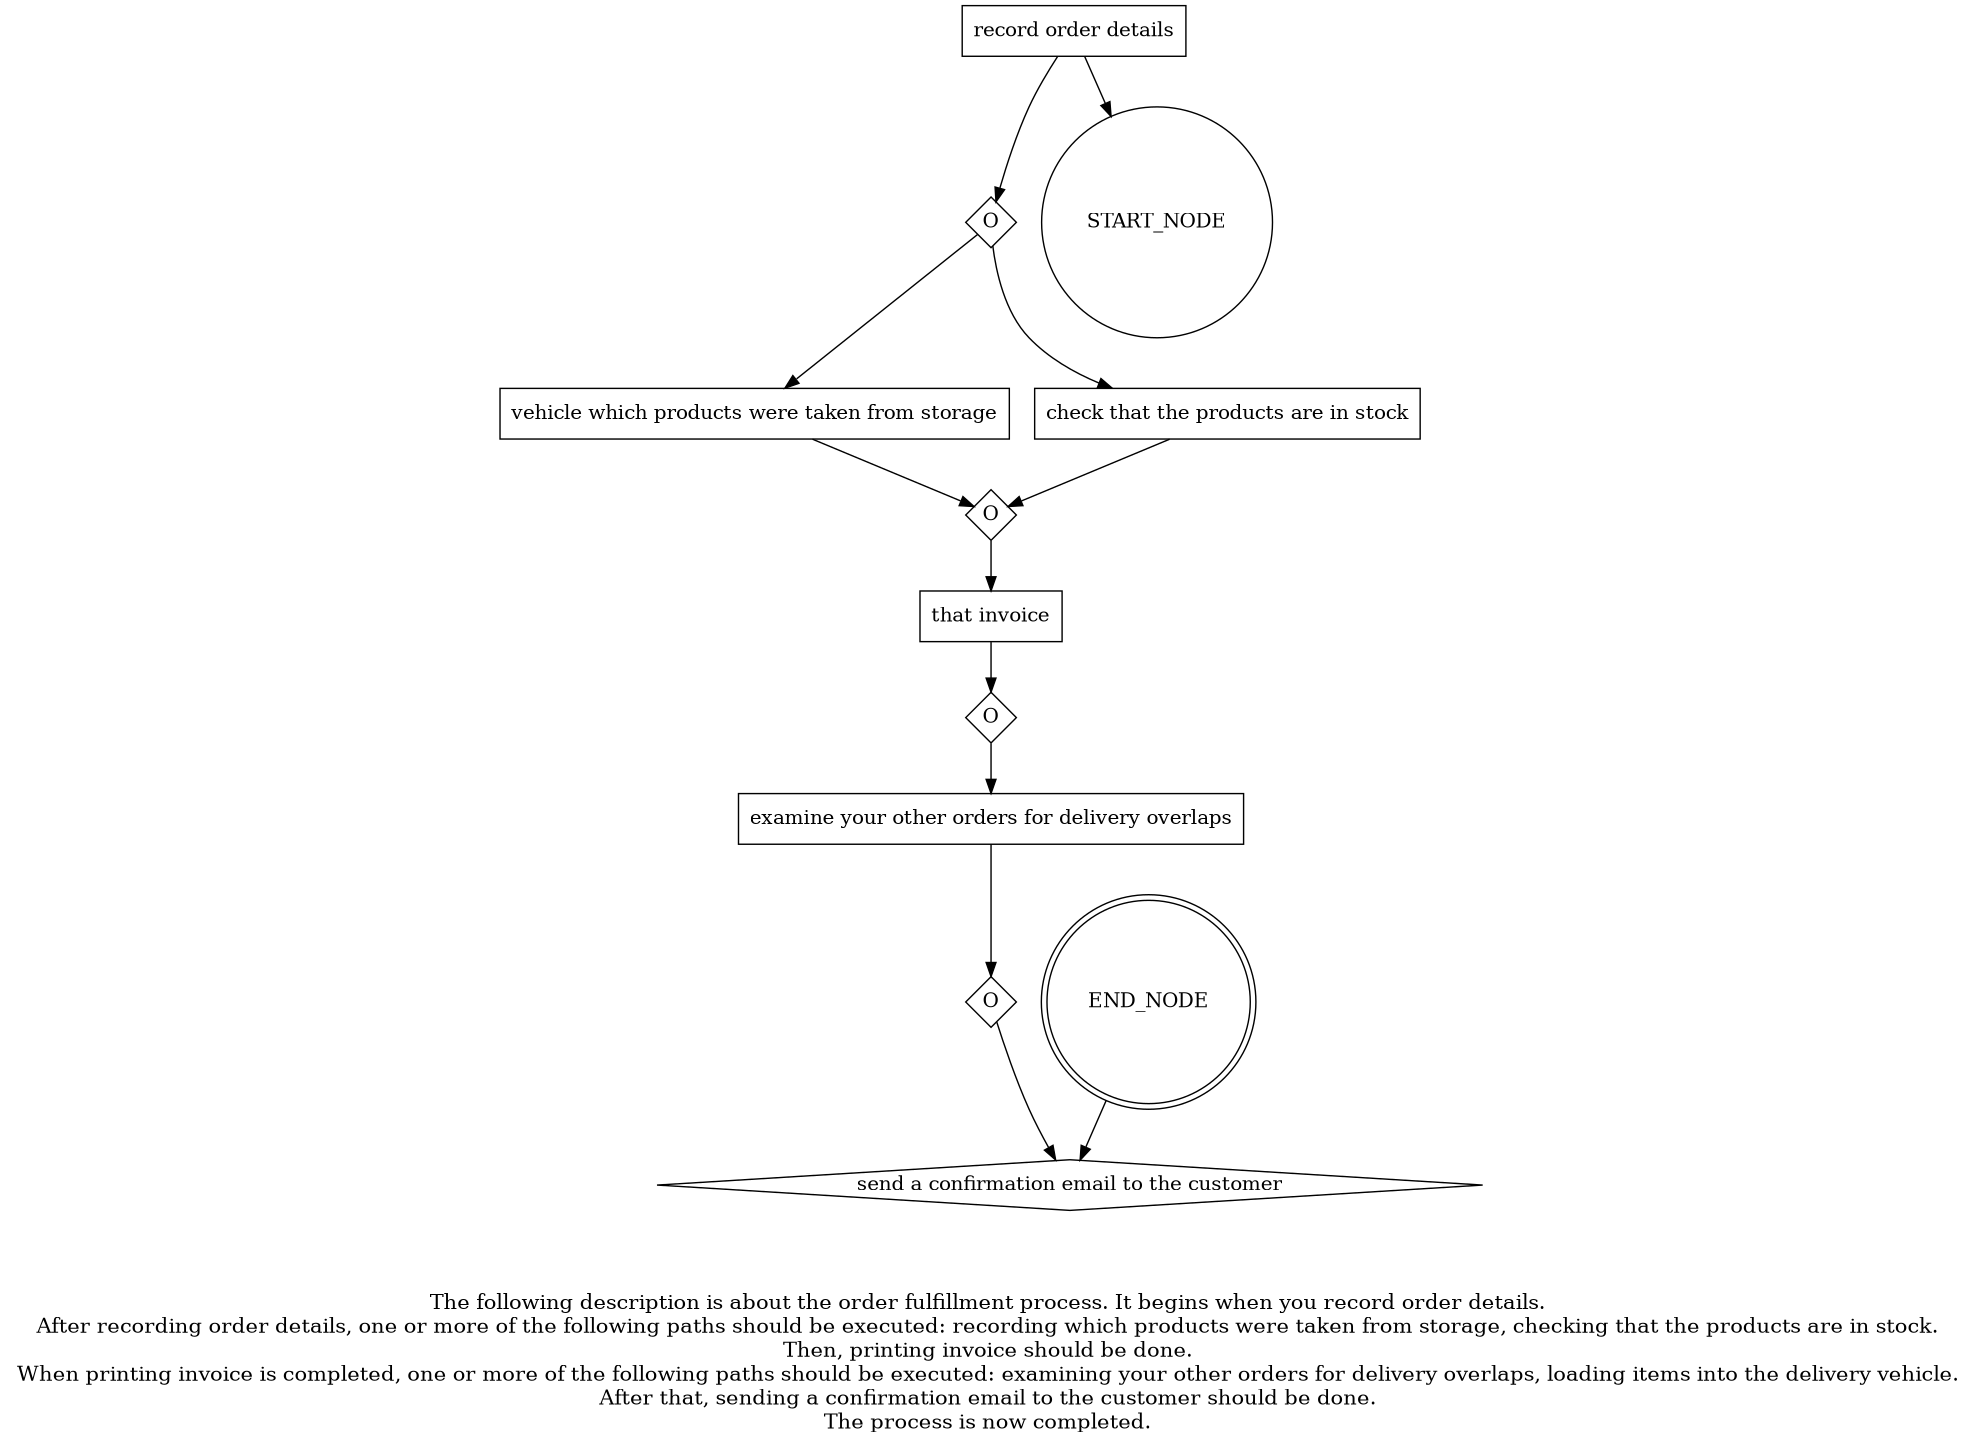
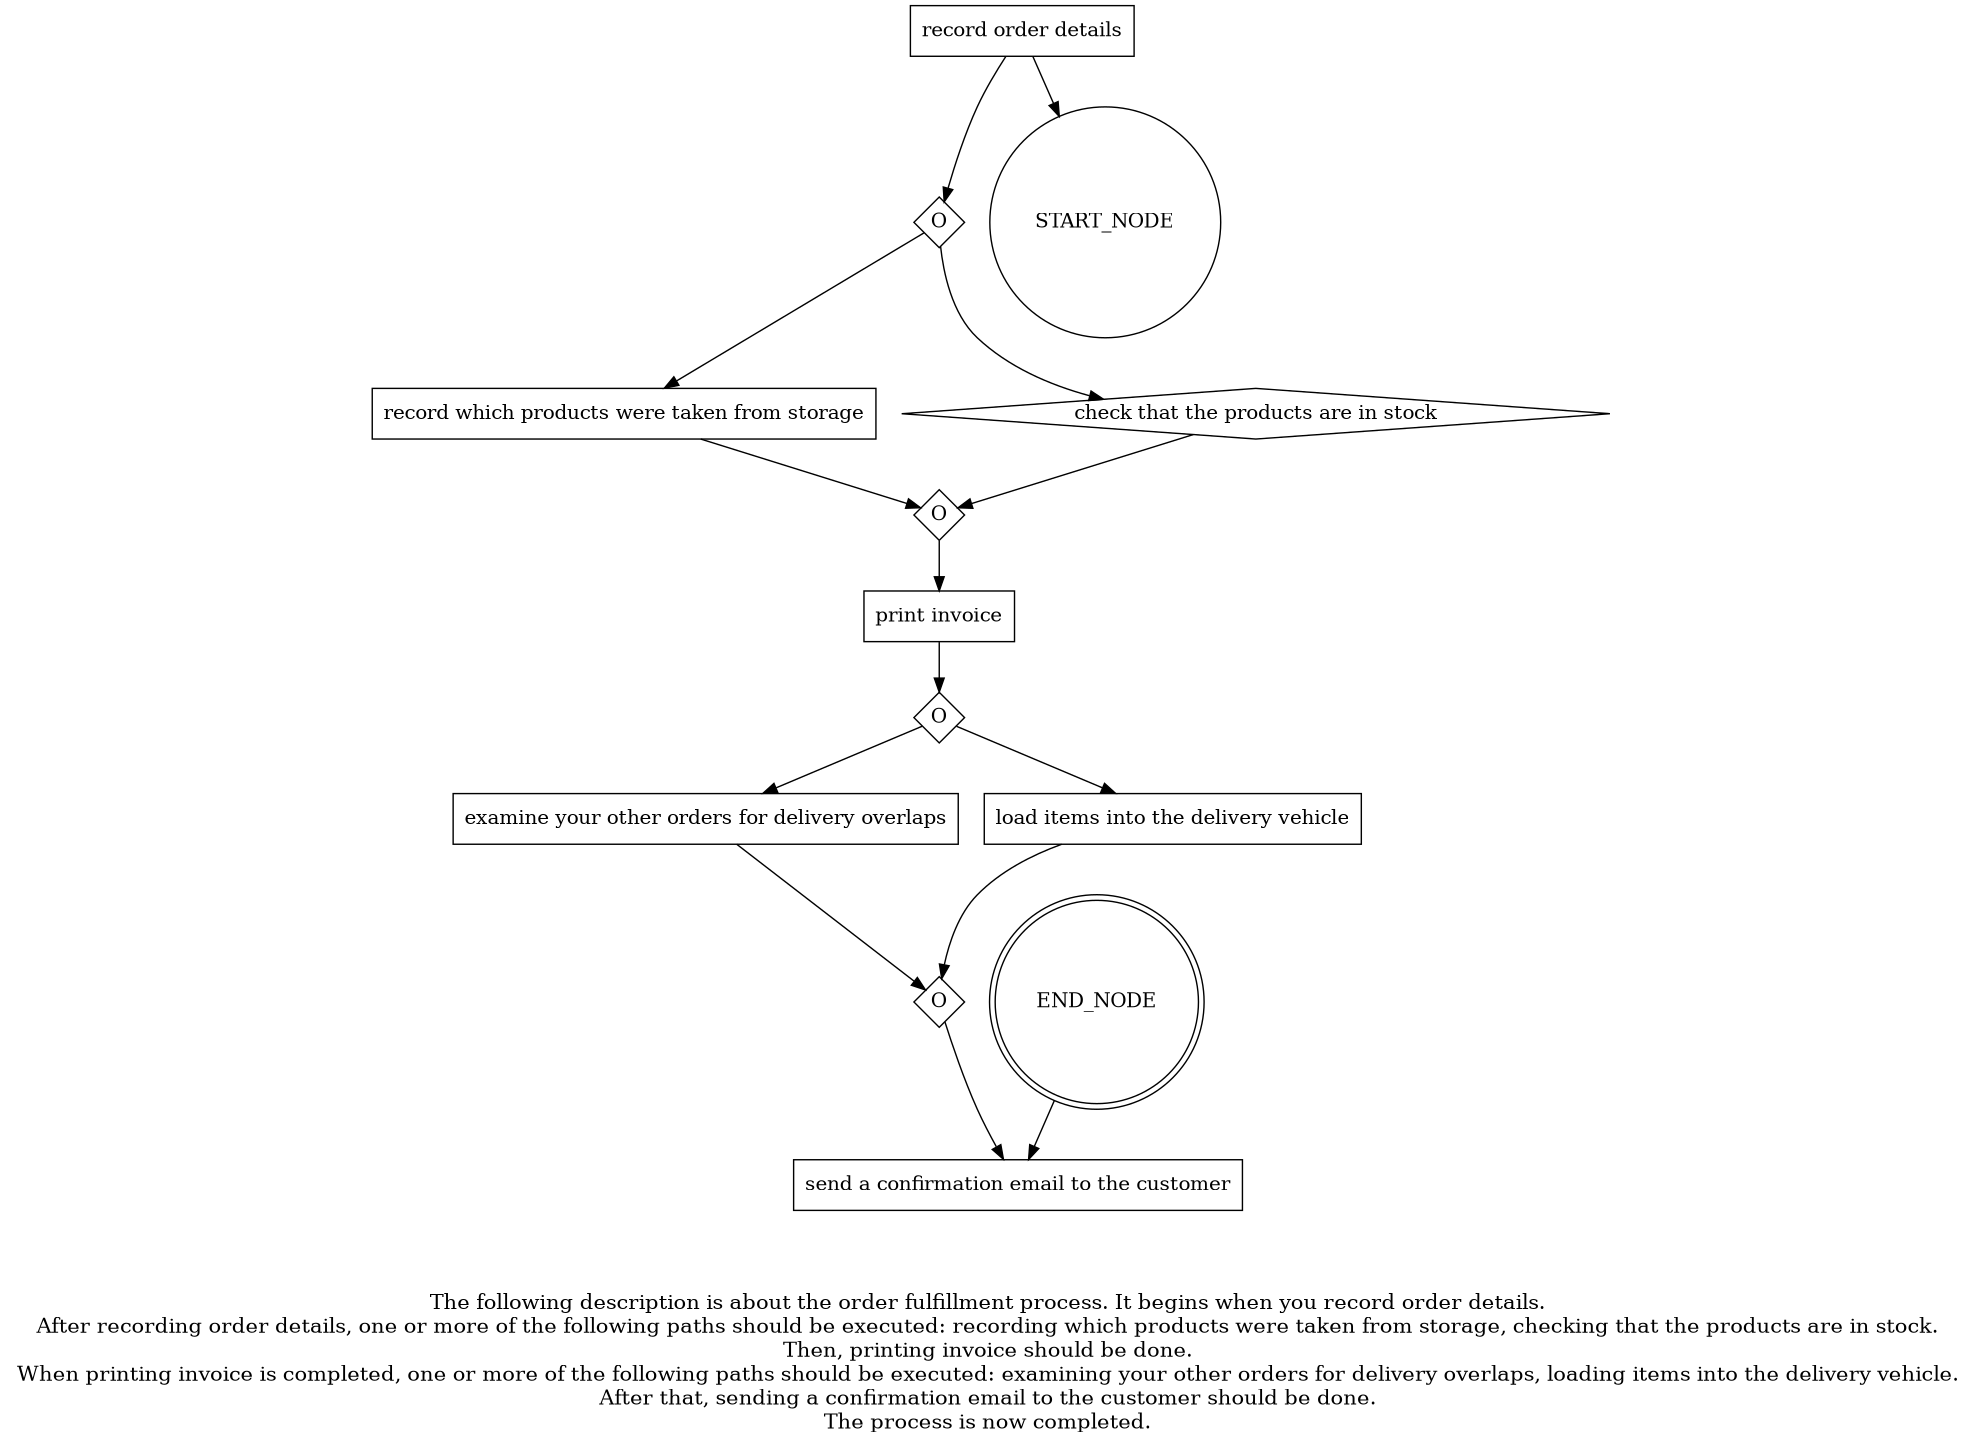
(755, 414) -> (624, 414)
(1227, 414) -> (1256, 414)
(991, 616) -> (939, 616)
none -> (1173, 819)
(1070, 1185) -> (1018, 1185)
